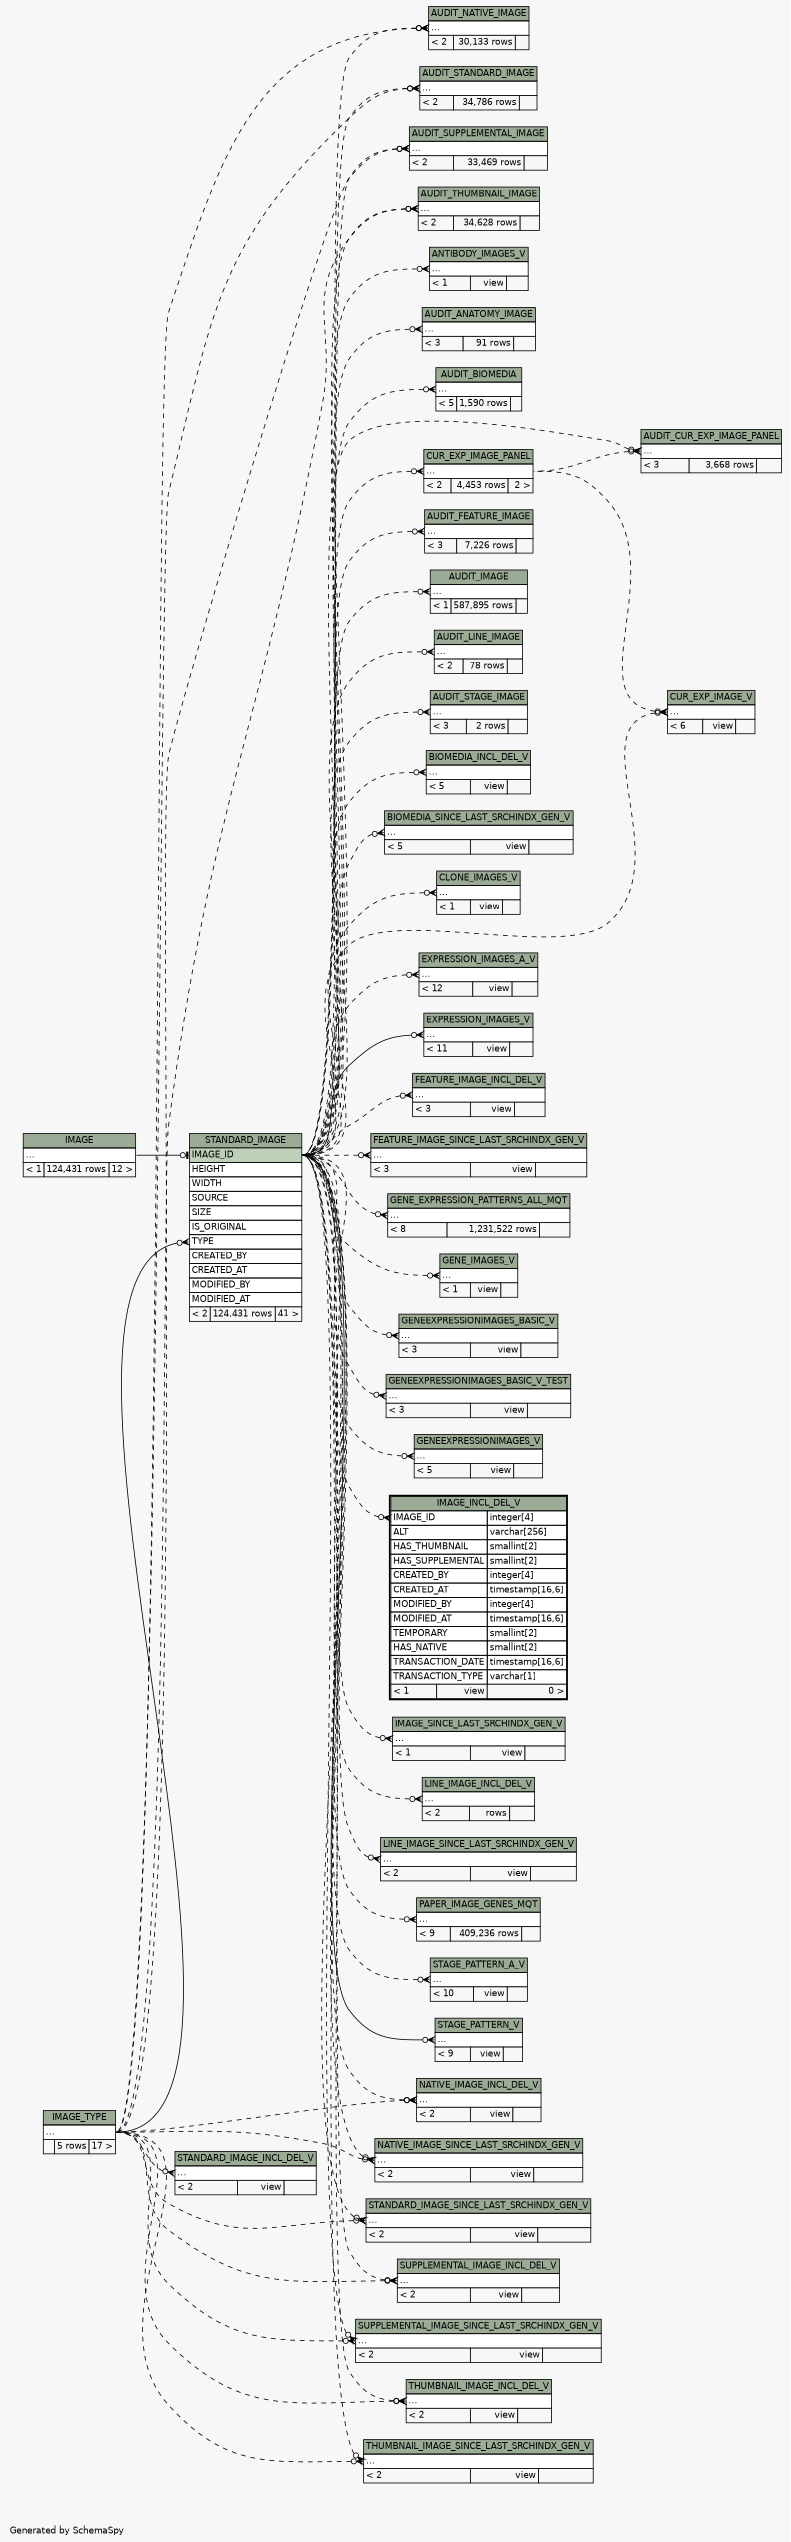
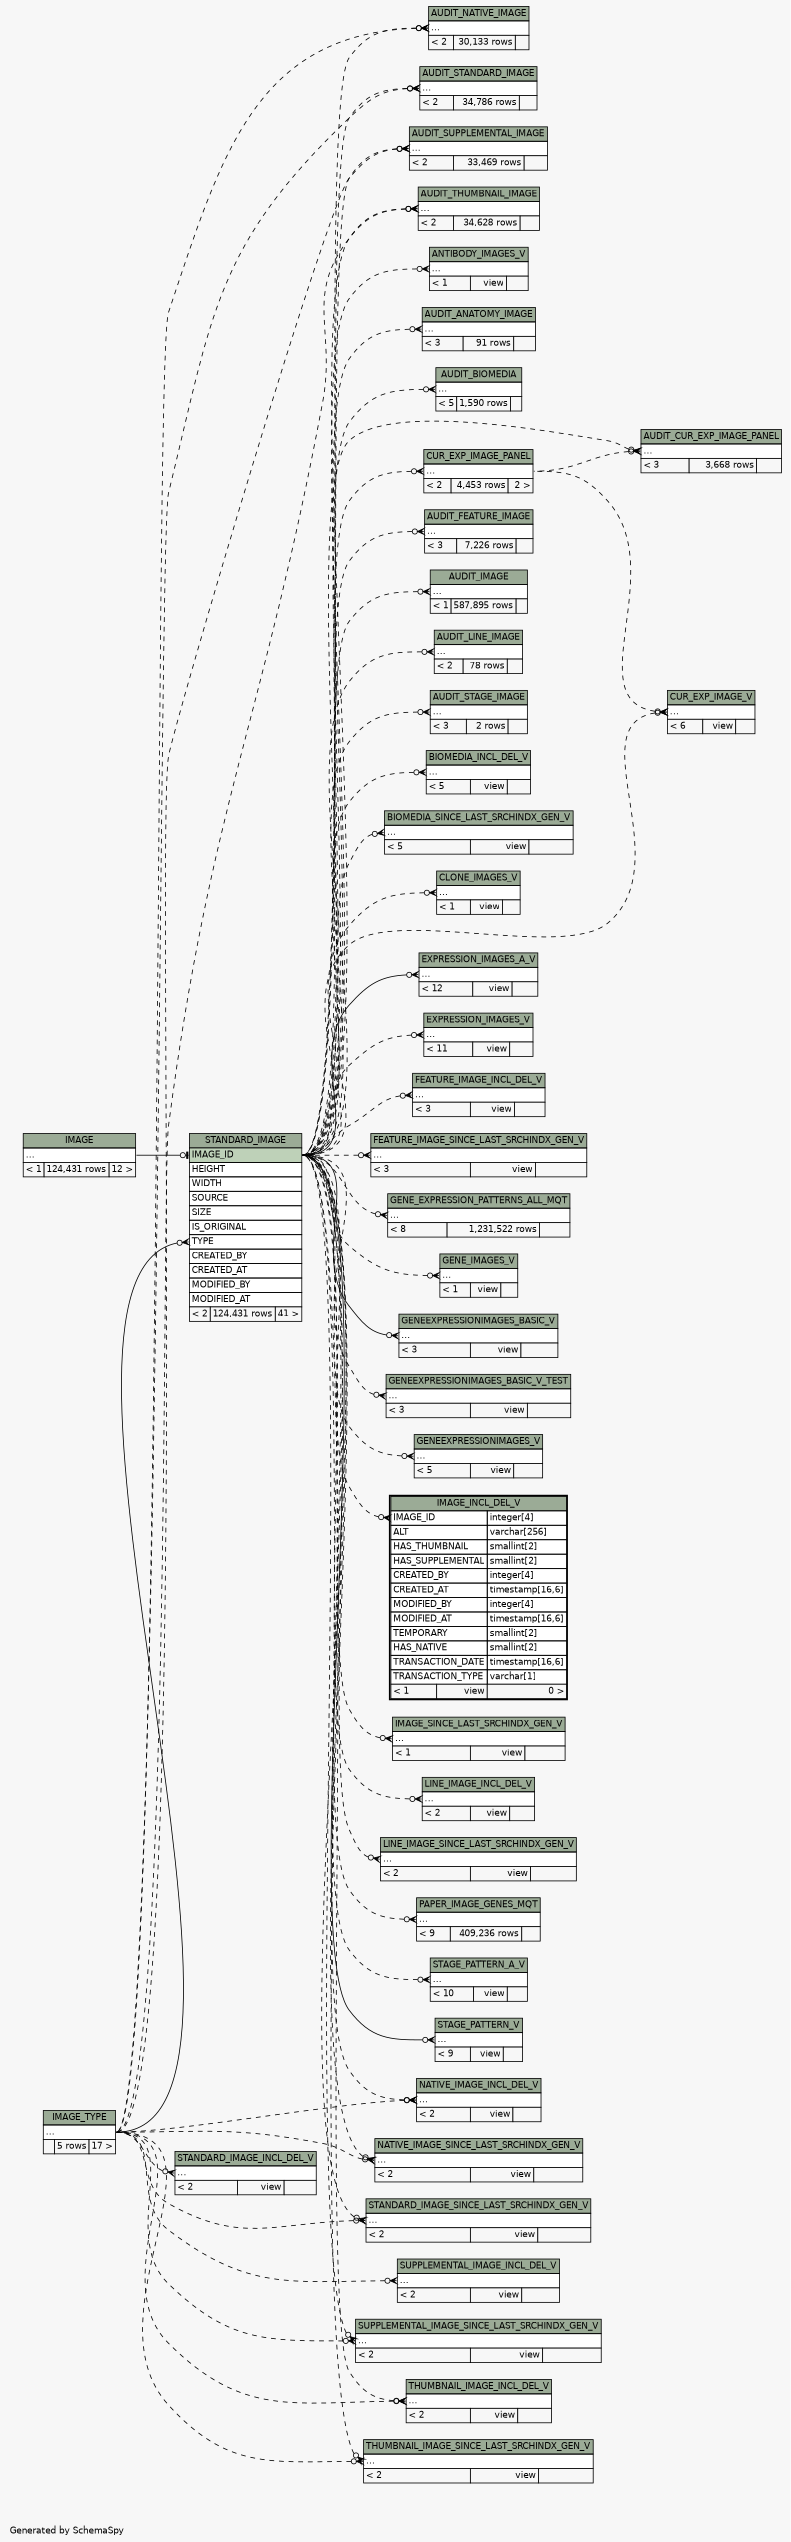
(354, 1000) -> (354, 1000)
(351, 1063) -> (351, 1063)
(334, 1246) -> (334, 1246)
(337, 1725) -> none
(496, 1813) -> (497, 1813)
